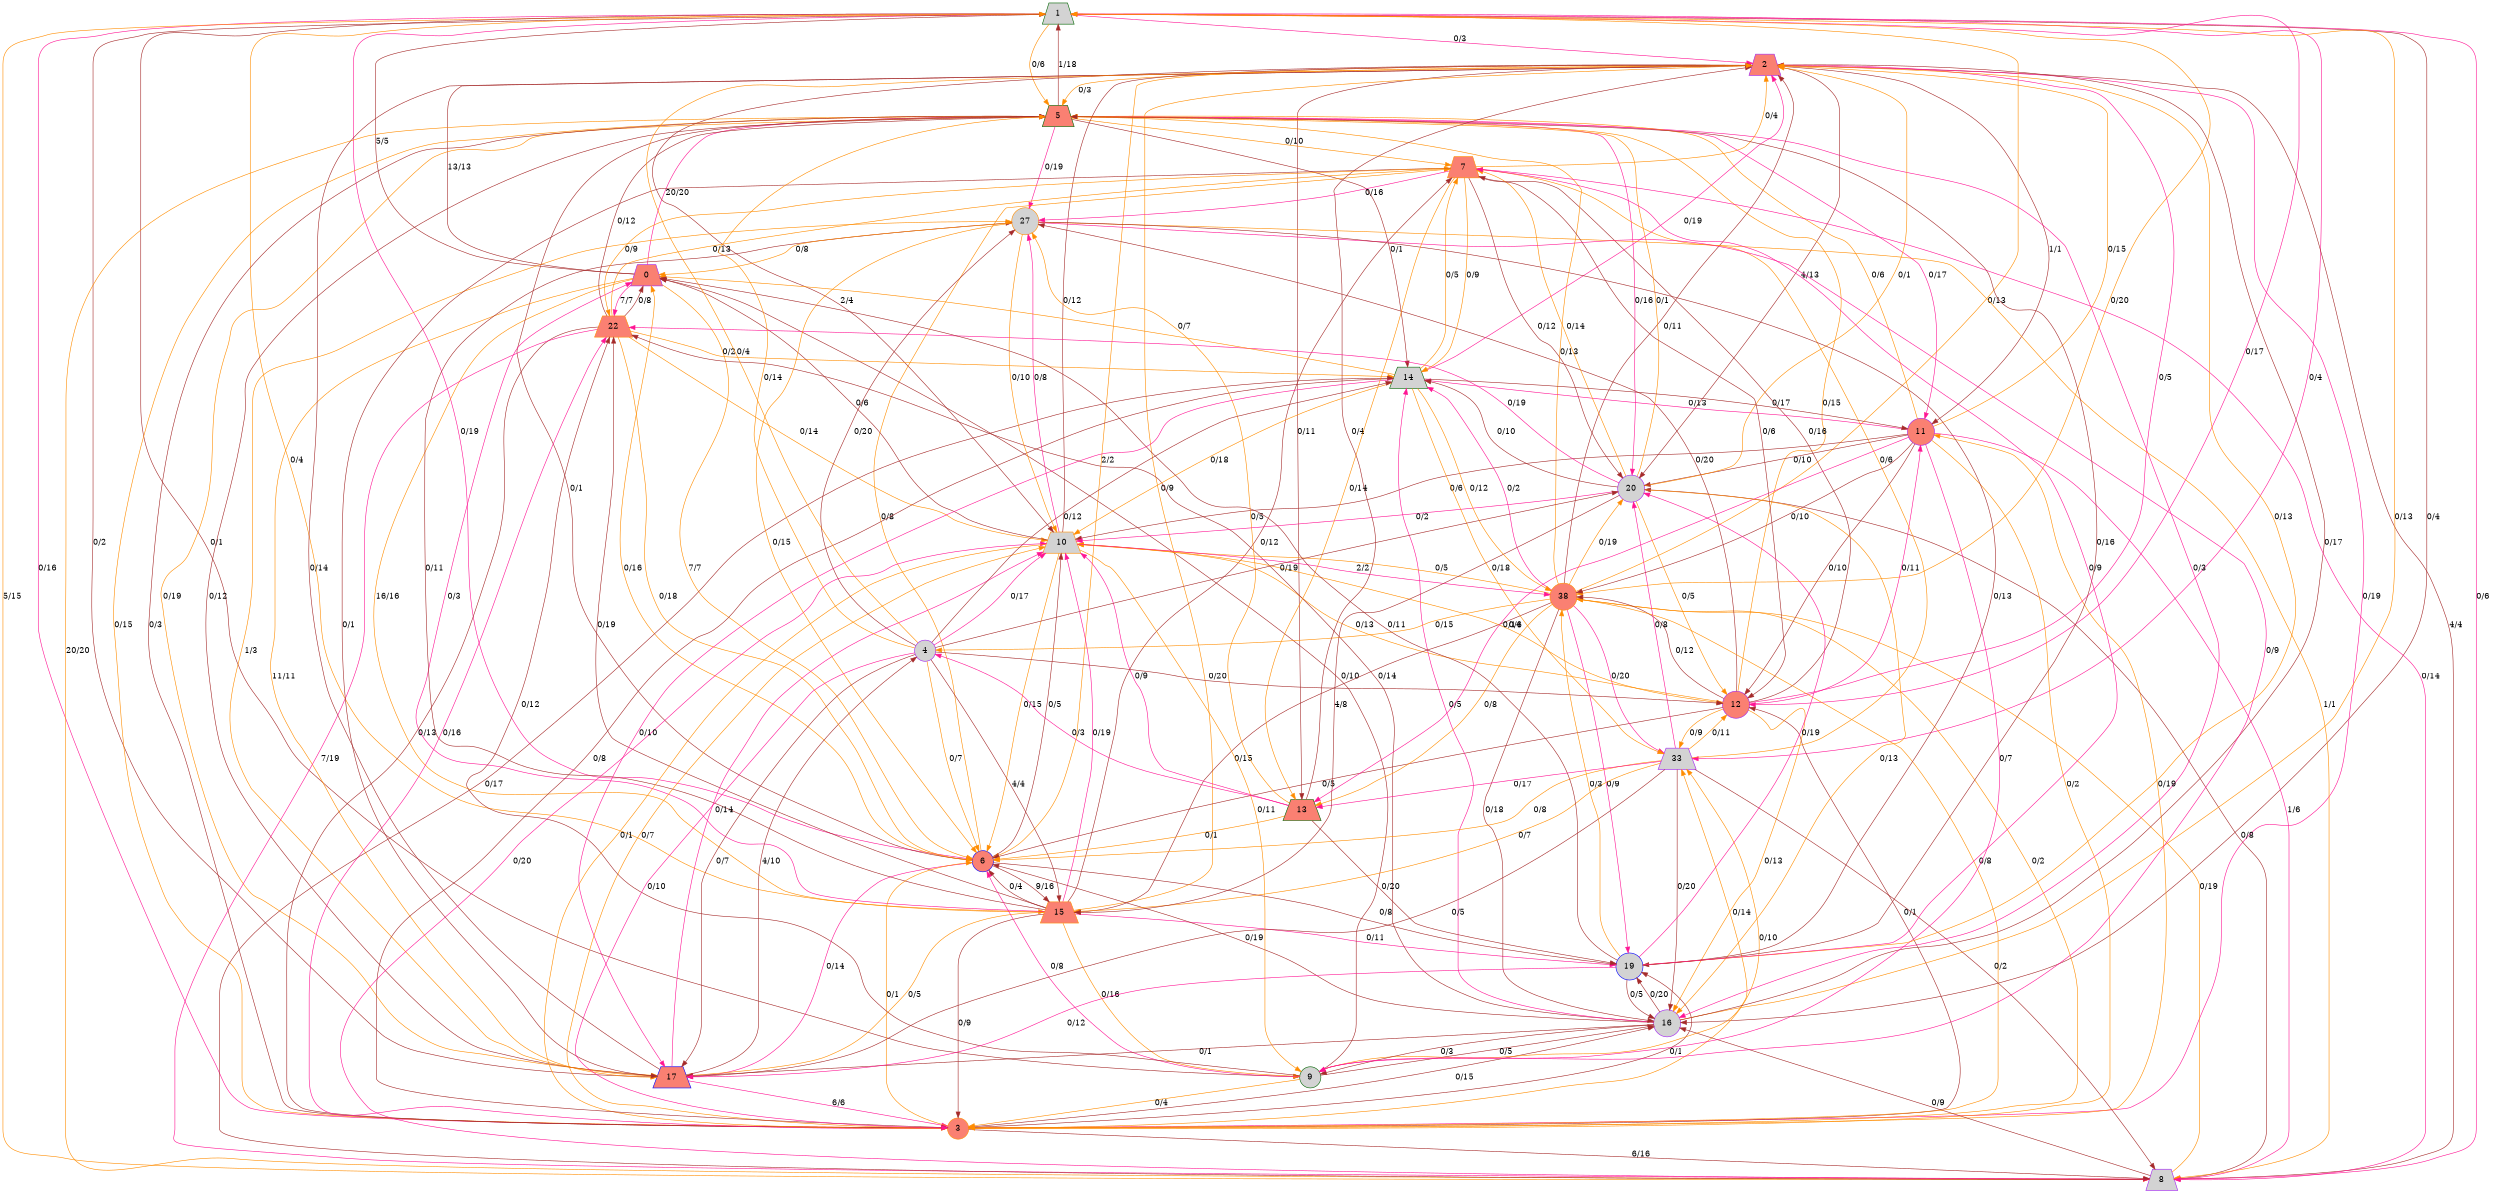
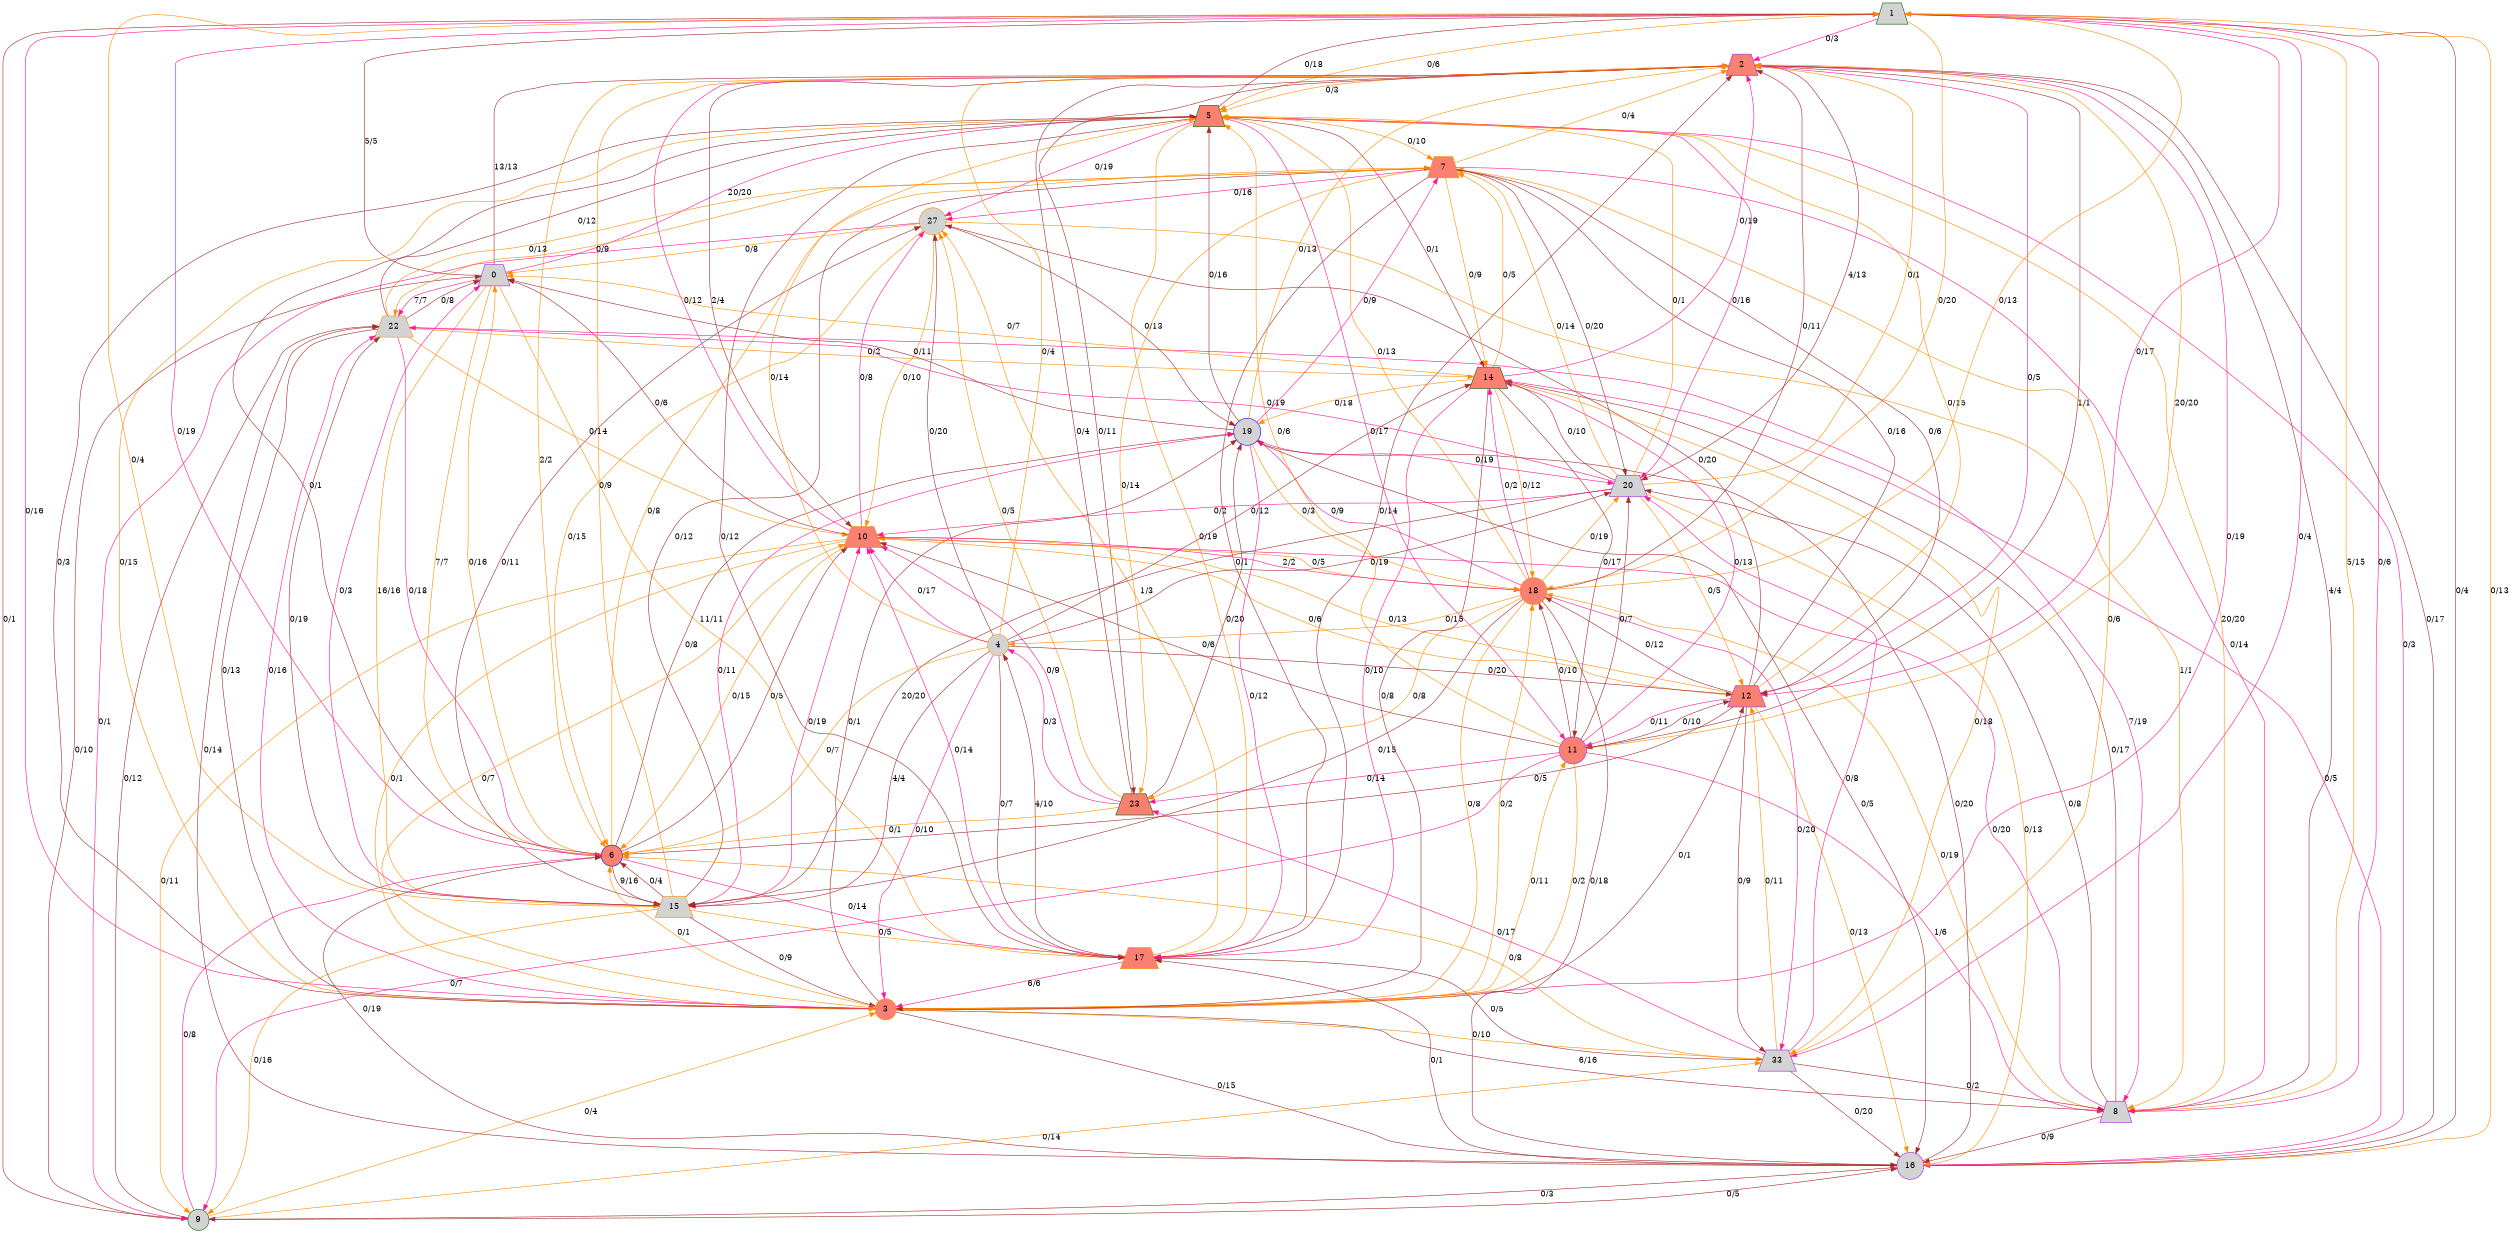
(1068, 65) -> (1314, 65)
(1121, 85) -> (692, 107)
(2117, 250) -> (2187, 403)
(93, 256) -> none
(647, 275) -> (494, 275)
(614, 327) -> (394, 327)
(1547, 327) -> (1595, 327)
(1409, 378) -> (1489, 378)
(1230, 446) -> (1367, 394)
(1803, 460) -> (1626, 620)
(1631, 489) -> (1628, 486)
(1062, 543) -> (863, 537)
(1564, 597) -> (1533, 591)
(700, 642) -> (419, 637)
(925, 651) -> (998, 645)
(2273, 651) -> (105, 722)
(1341, 705) -> (914, 696)
(1736, 705) -> (1747, 696)
(1699, 721) -> (1738, 881)
(2167, 784) -> (1540, 881)
(1302, 810) -> (1135, 804)
(1410, 866) -> none
(1059, 912) -> (674, 907)
(672, 1077) -> (1140, 958)
